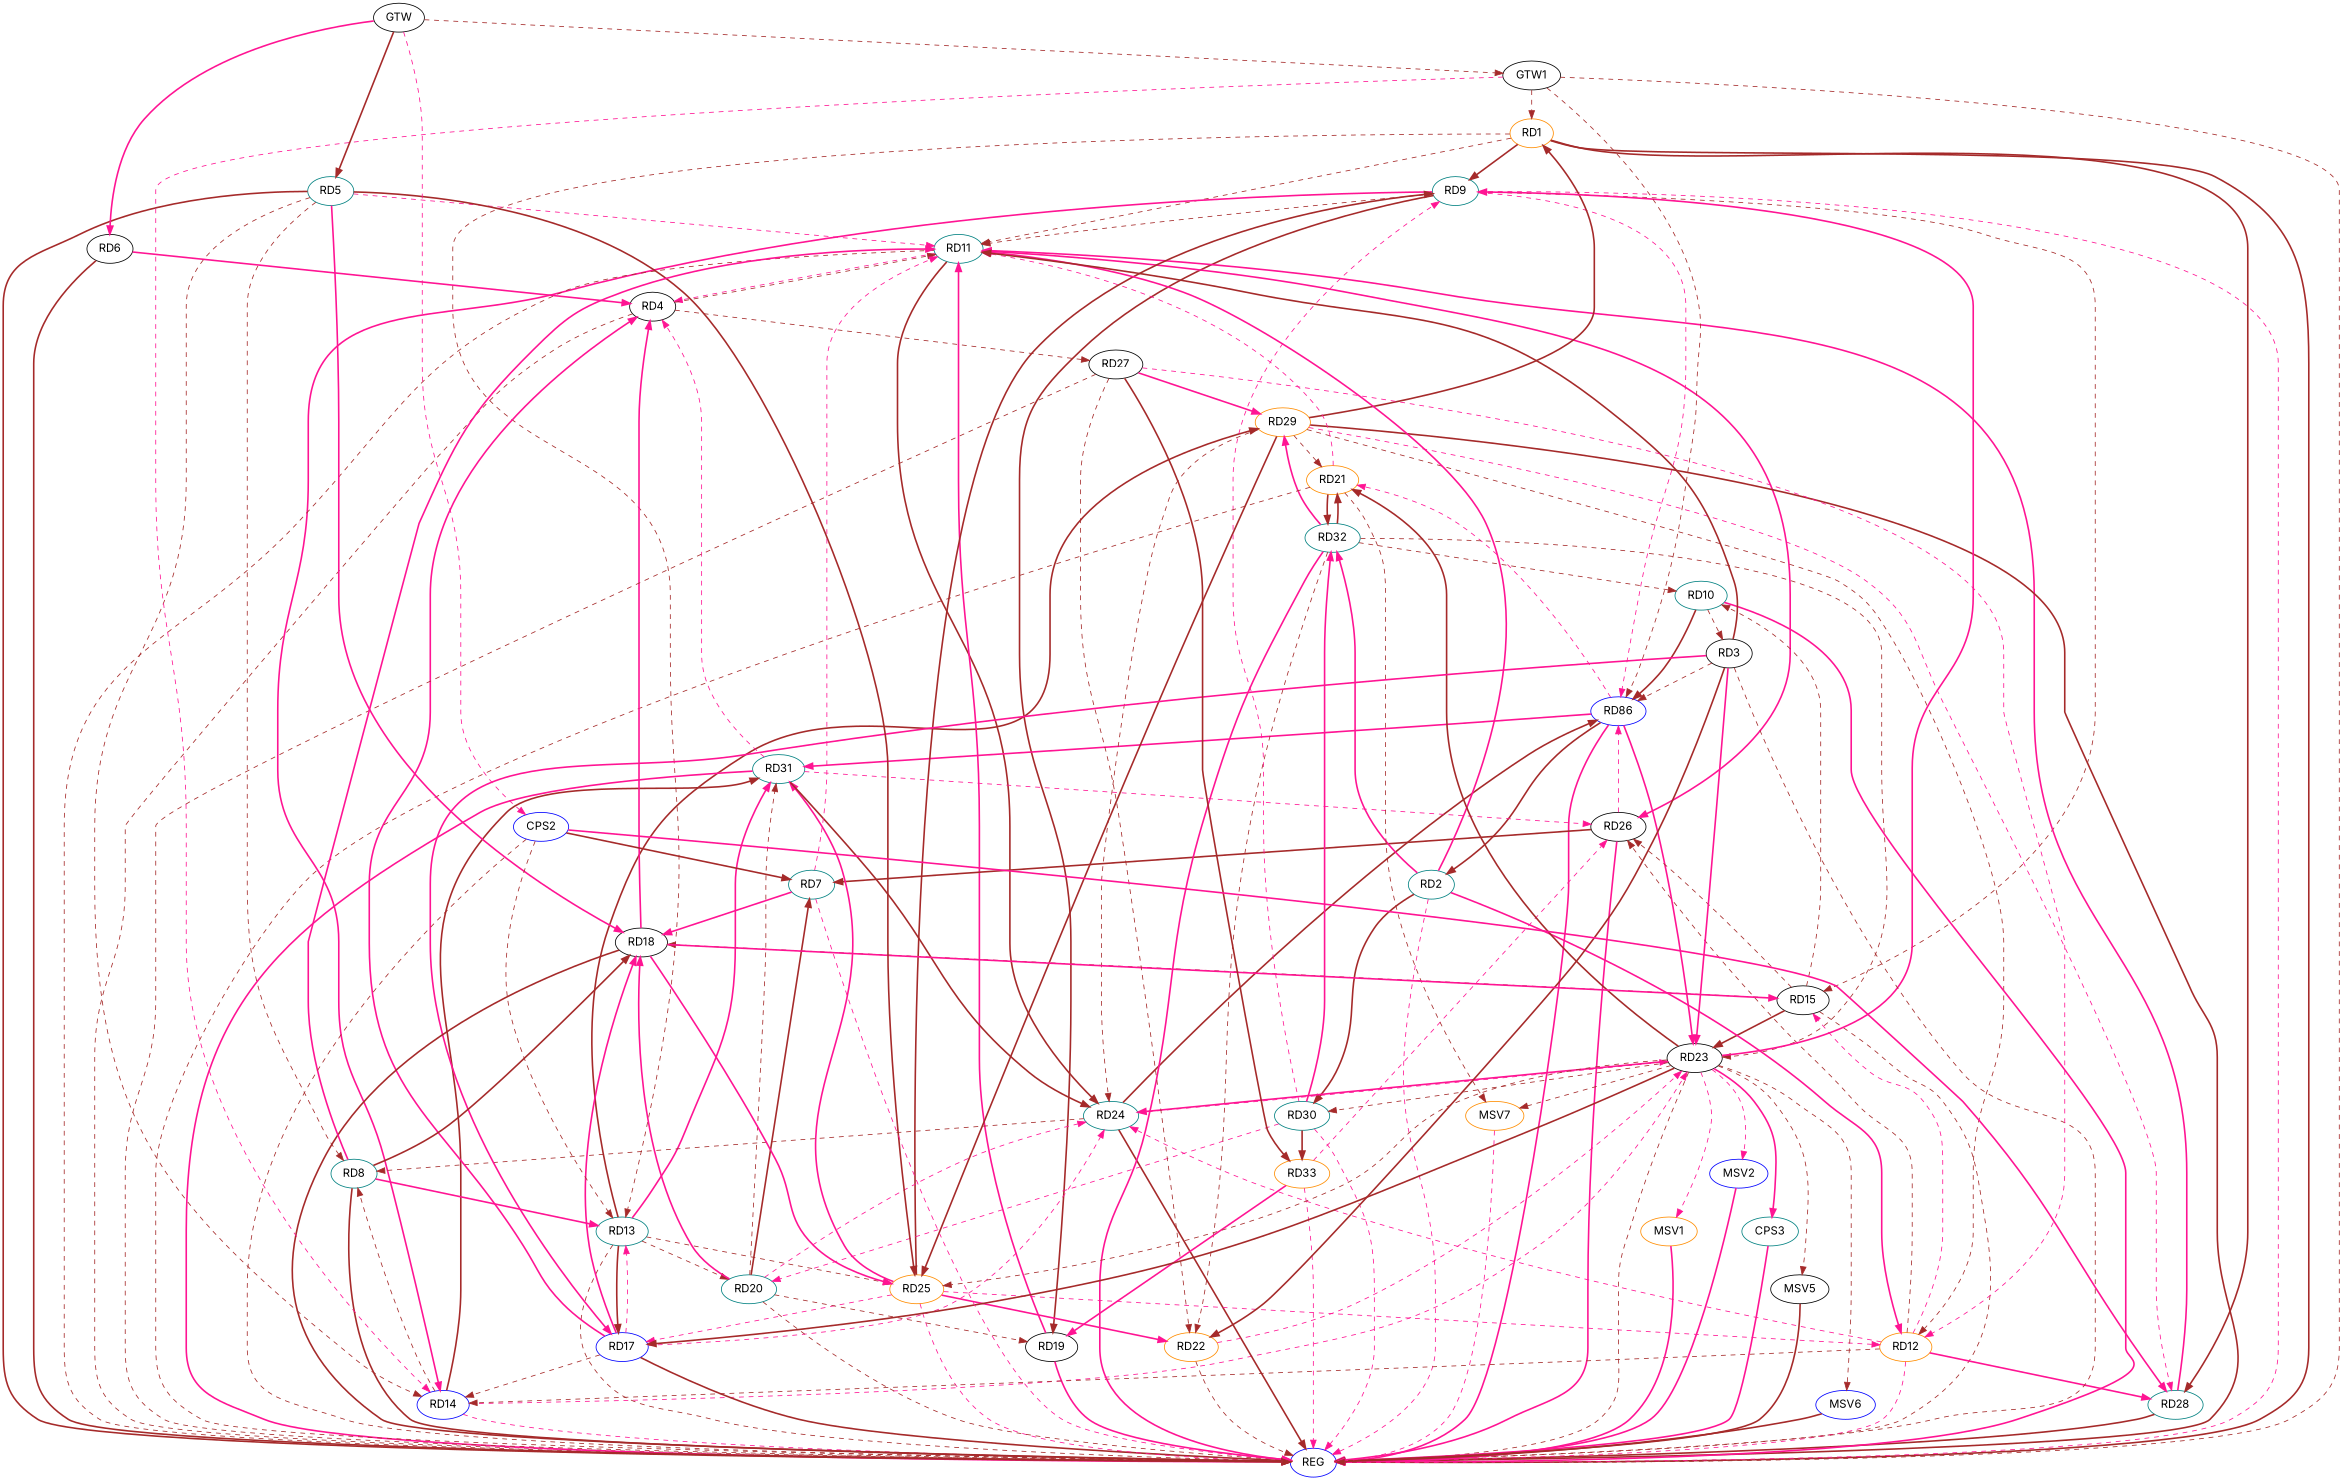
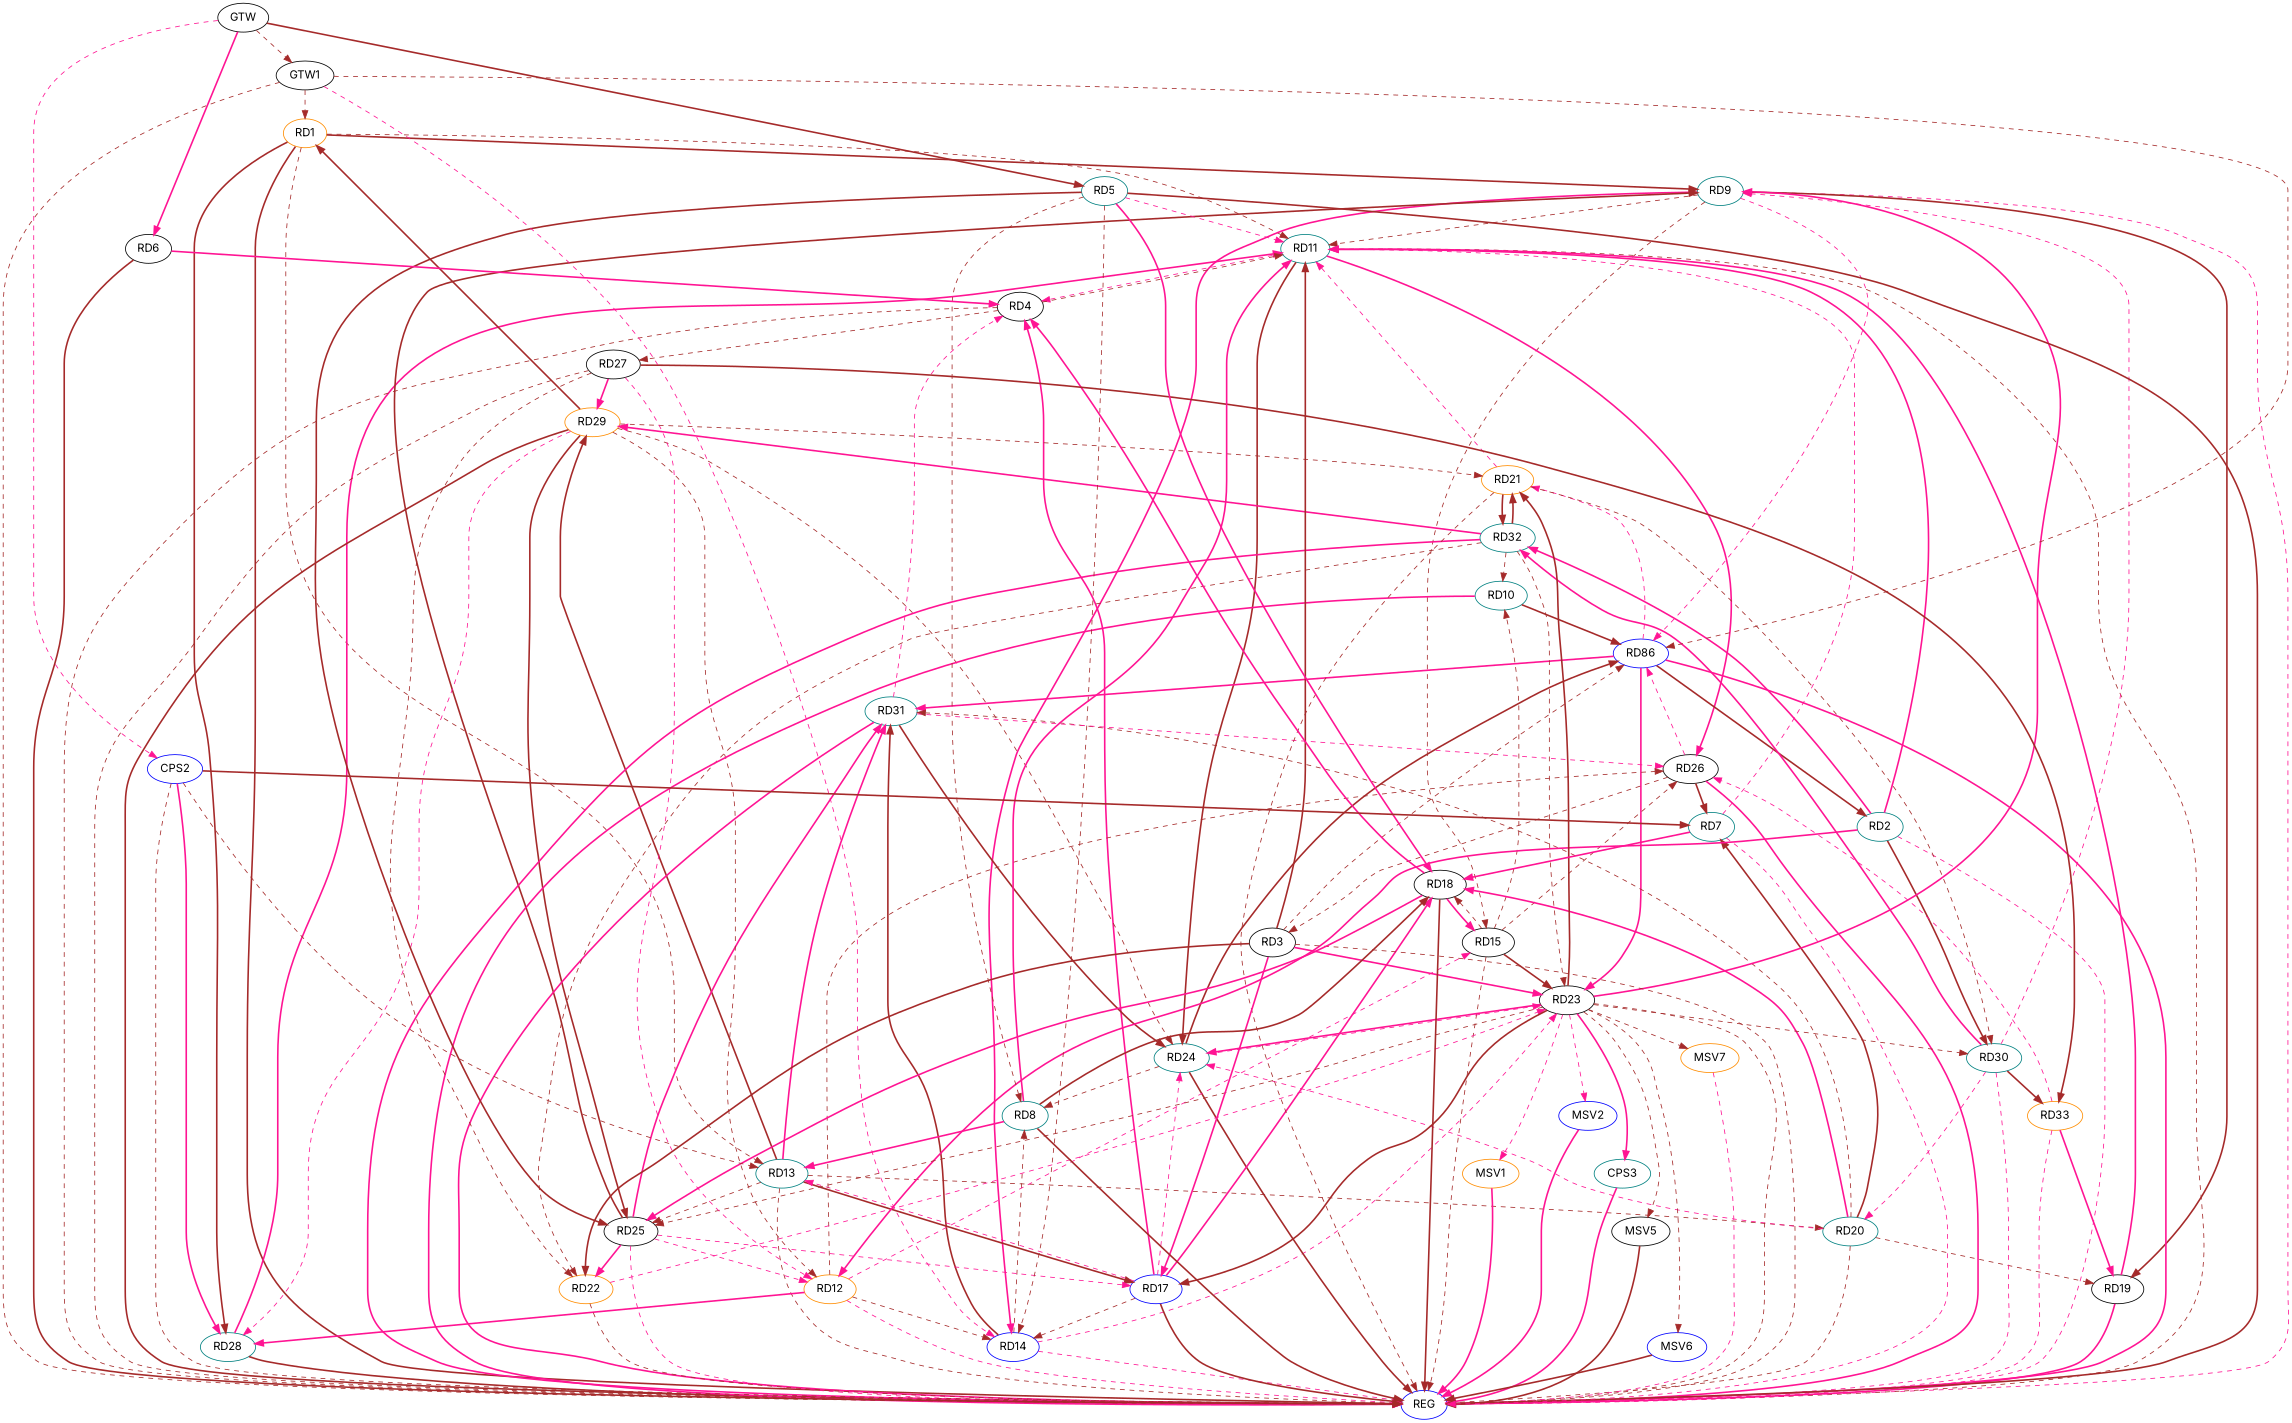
(1713, 621) -> (1475, 839)
(1386, 799) -> (1827, 703)
(1503, 1258) -> none
(917, 1289) -> (631, 1231)
